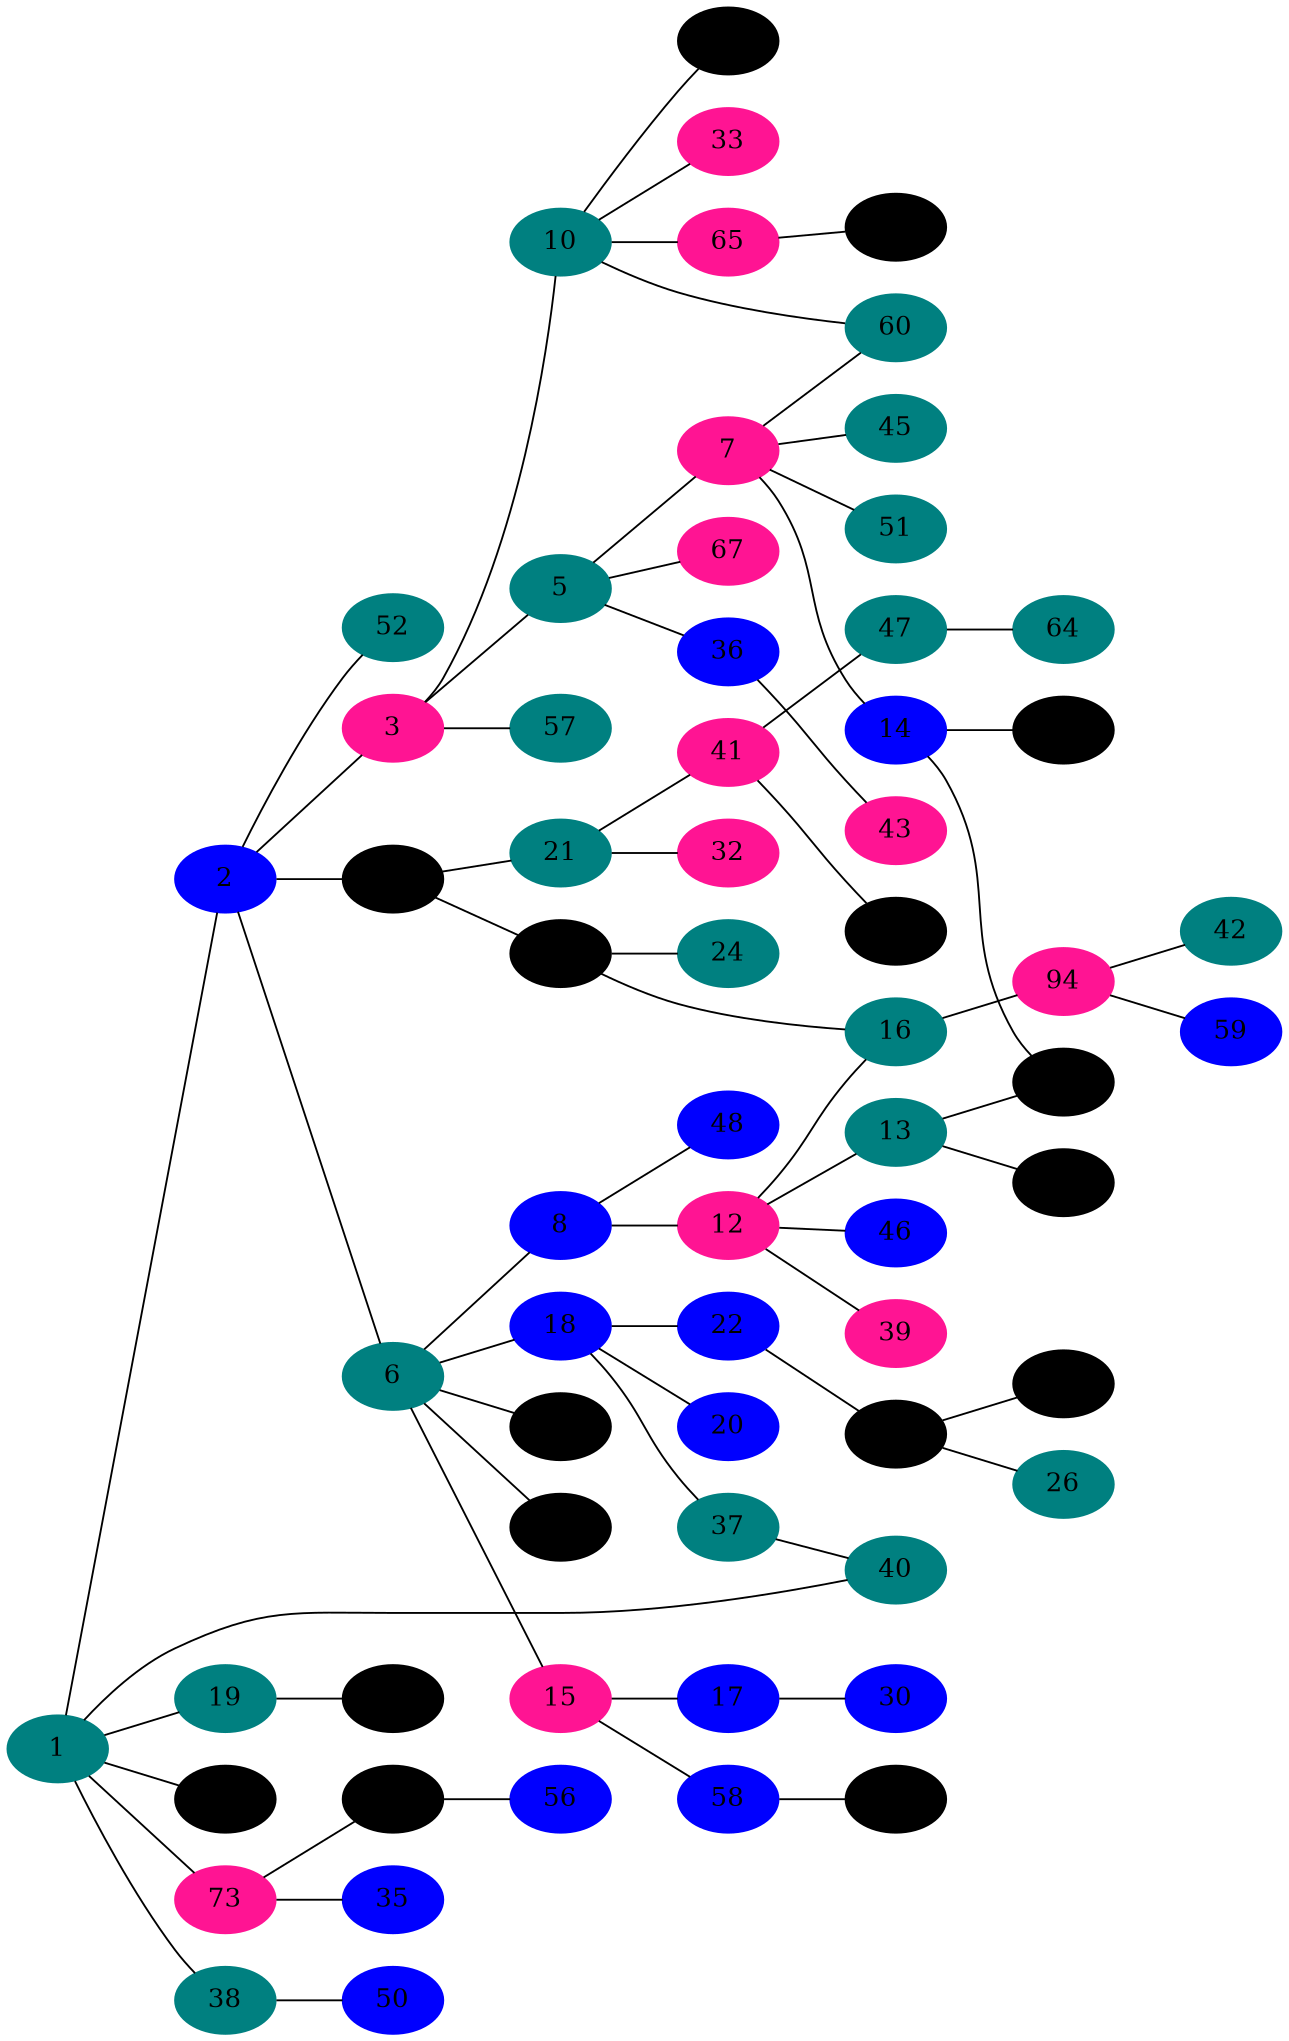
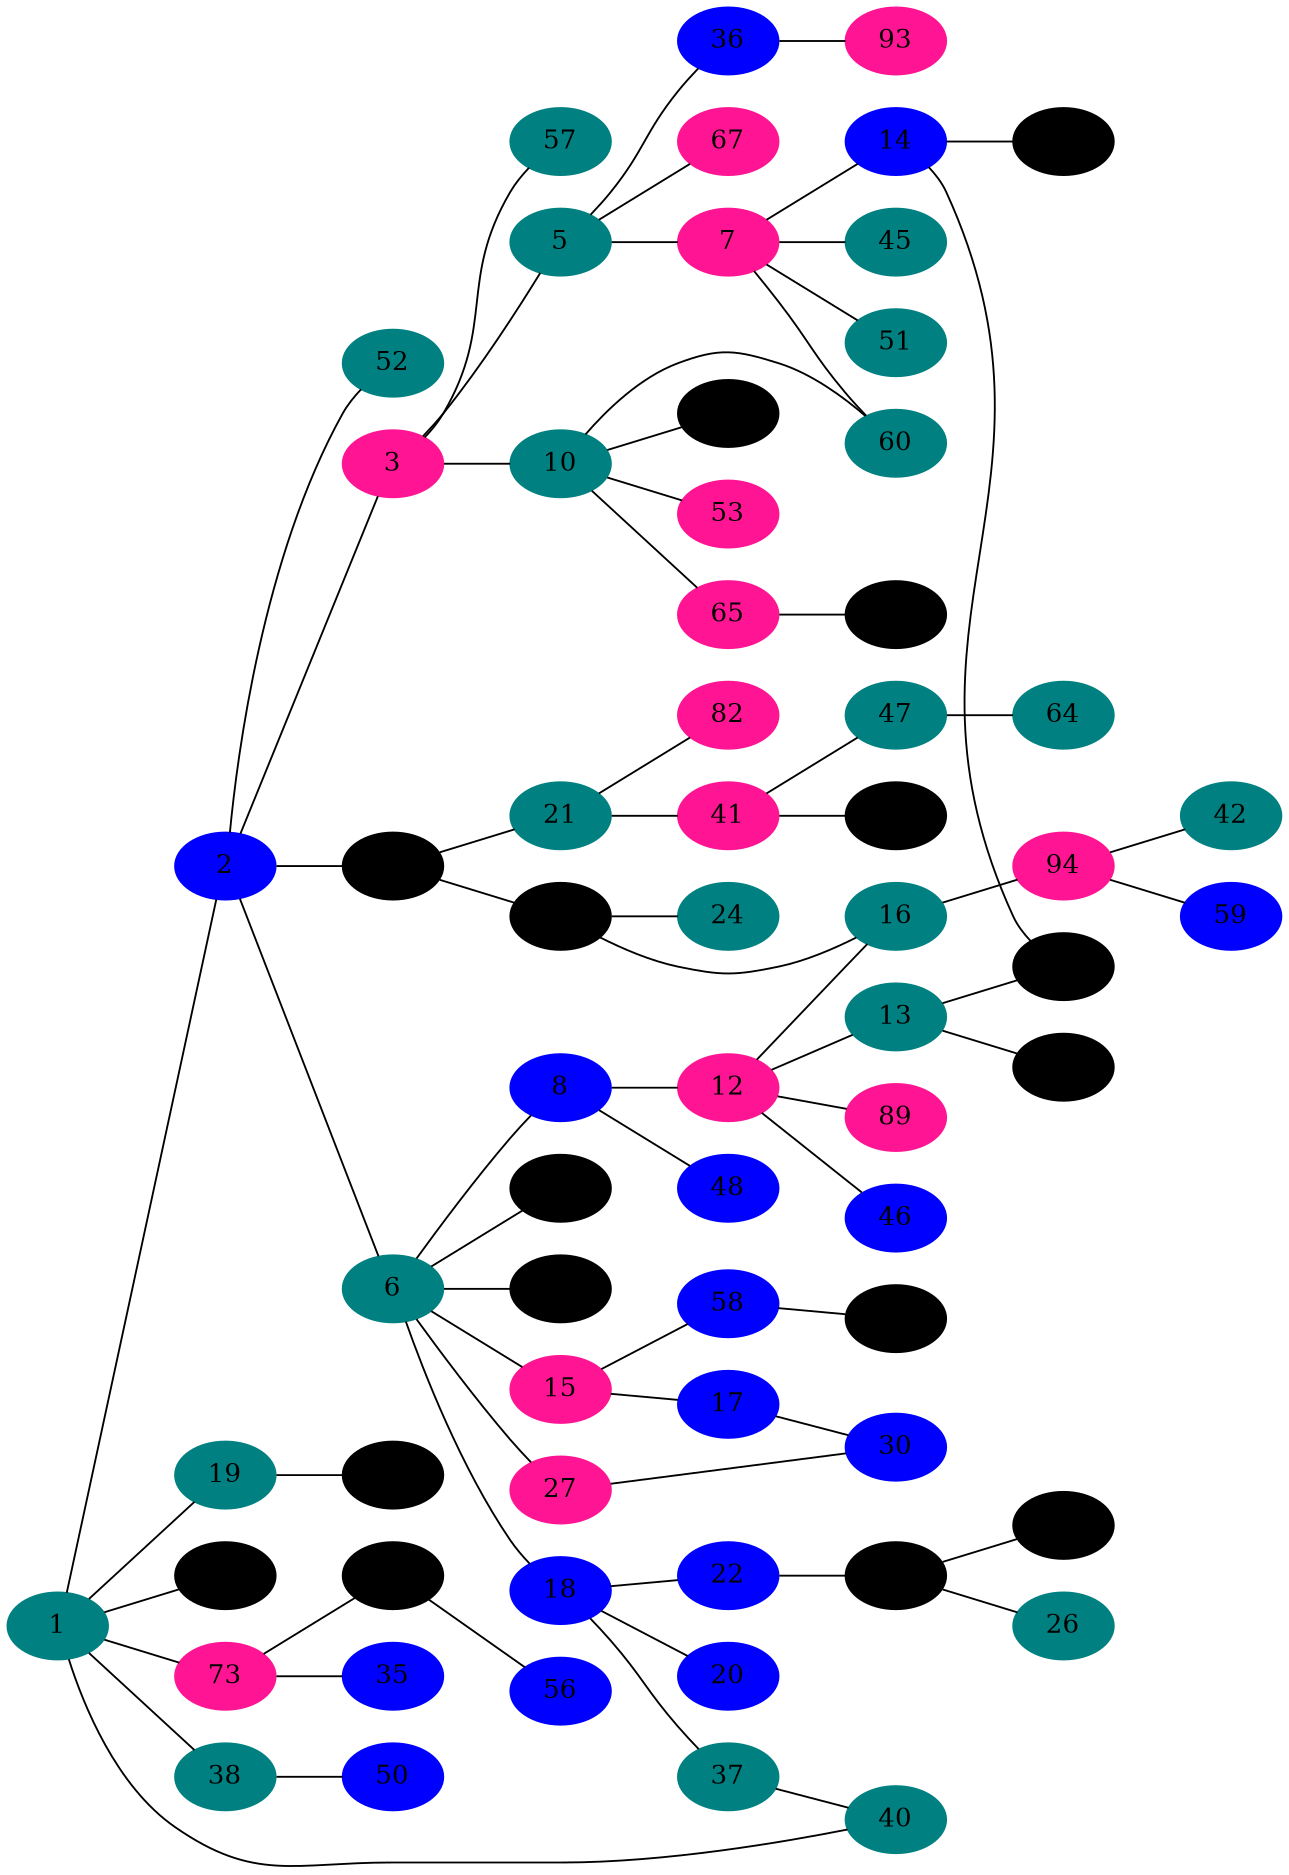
(728, 142) -> (728, 514)
(896, 831) -> (896, 41)
(728, 853) -> (728, 715)
(896, 1334) -> (896, 1118)
none -> (561, 1490)
